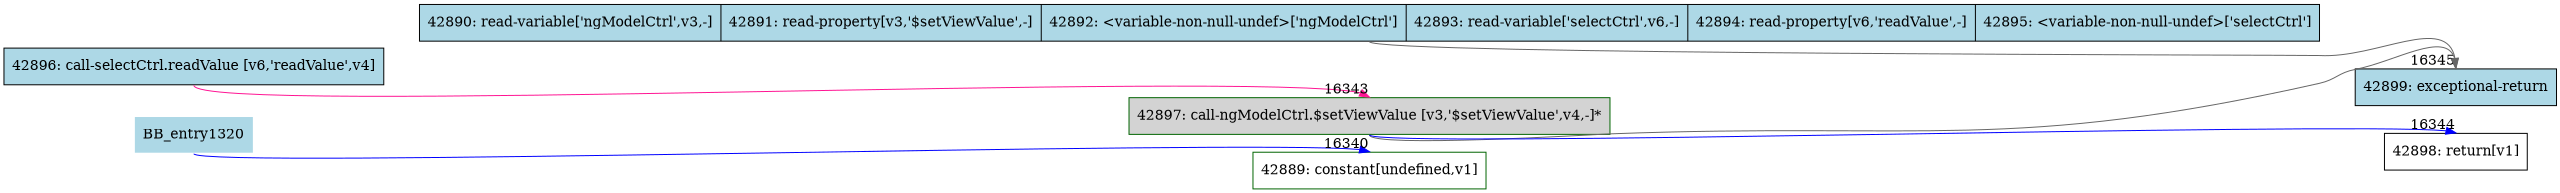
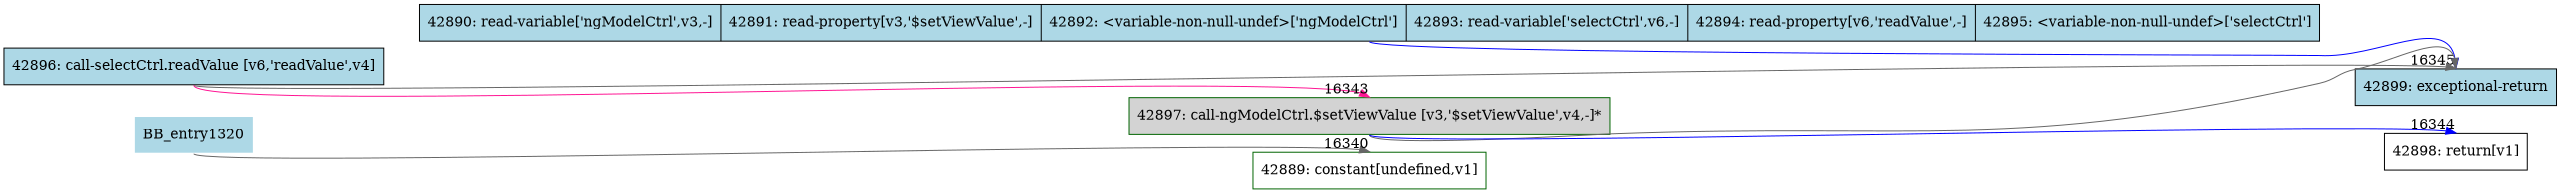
(1918, 54) -> (1918, 54)
none -> (1320, 77)
(777, 153) -> (777, 153)
